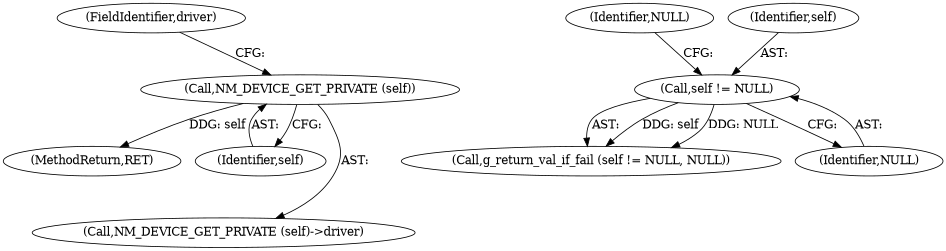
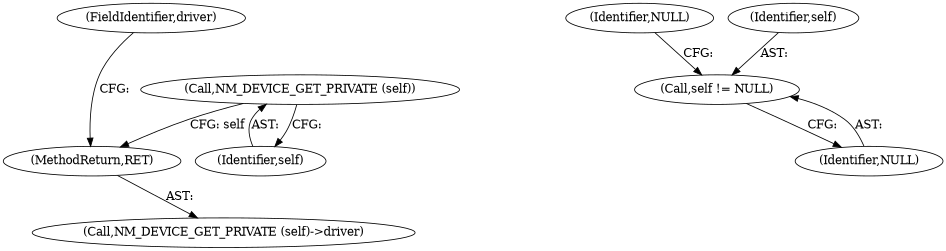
(221, 52) -> (98, 79)
(217, 125) -> (217, 125)
(591, 161) -> none
(336, 169) -> (154, 195)
